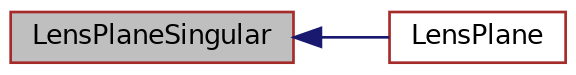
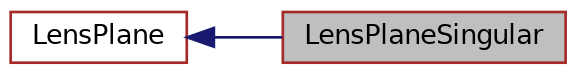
(355, 37) -> (248, 37)
